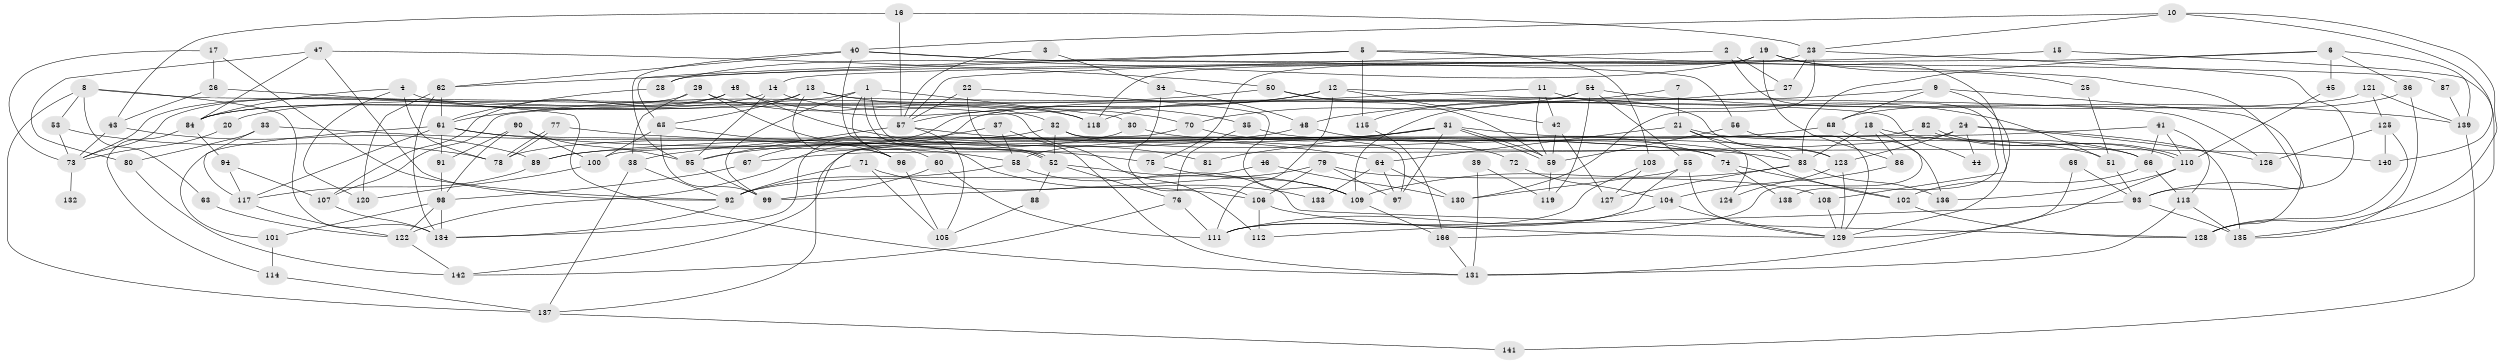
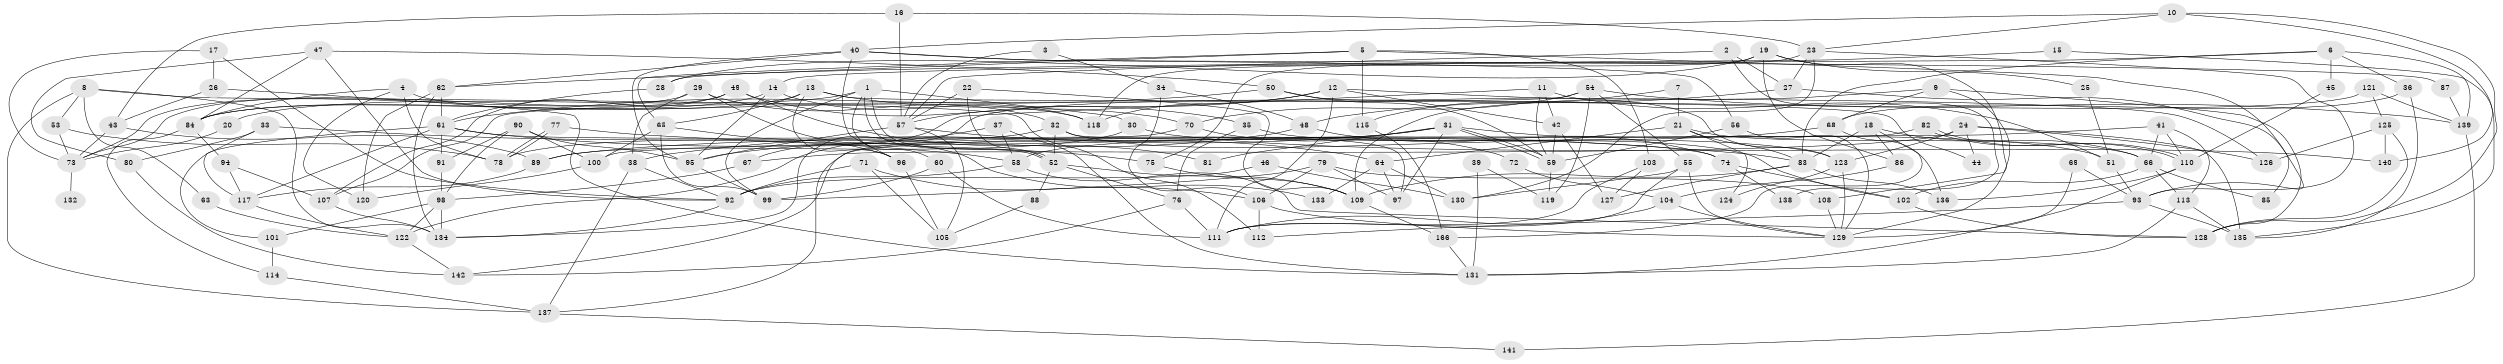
none -> (2266, 201)
